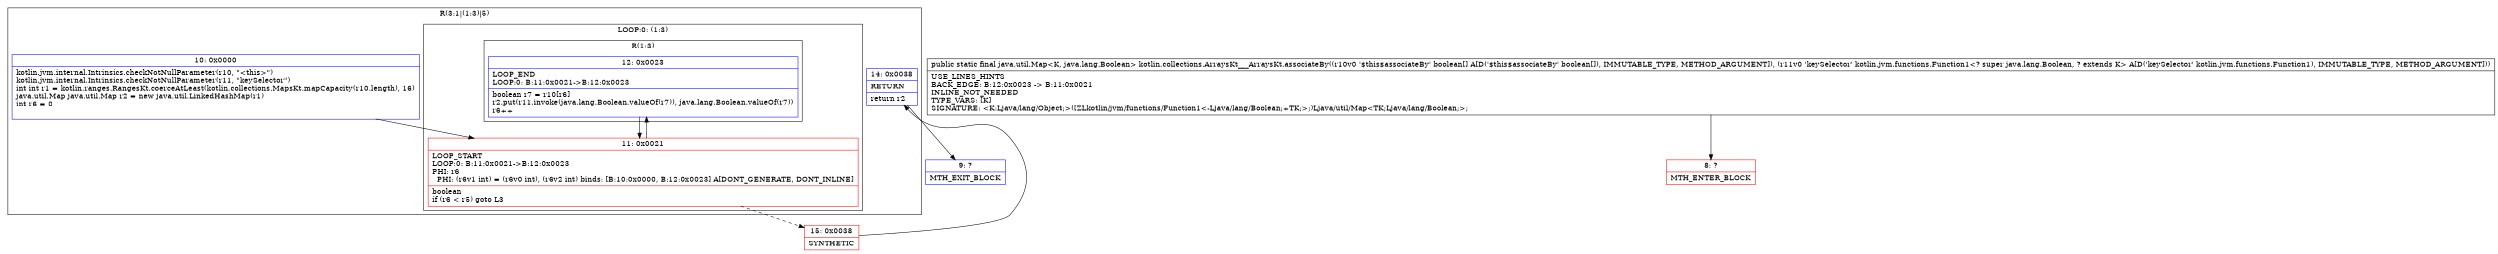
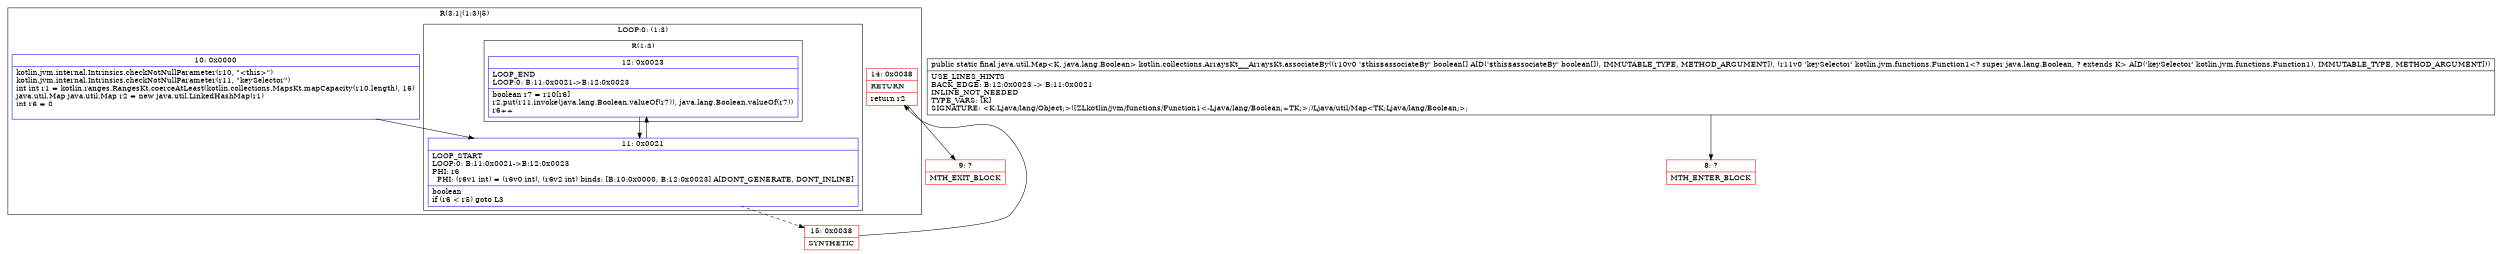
(892, 87) -> (892, 87)
(643, 172) -> (643, 172)
(965, 172) -> (965, 172)
